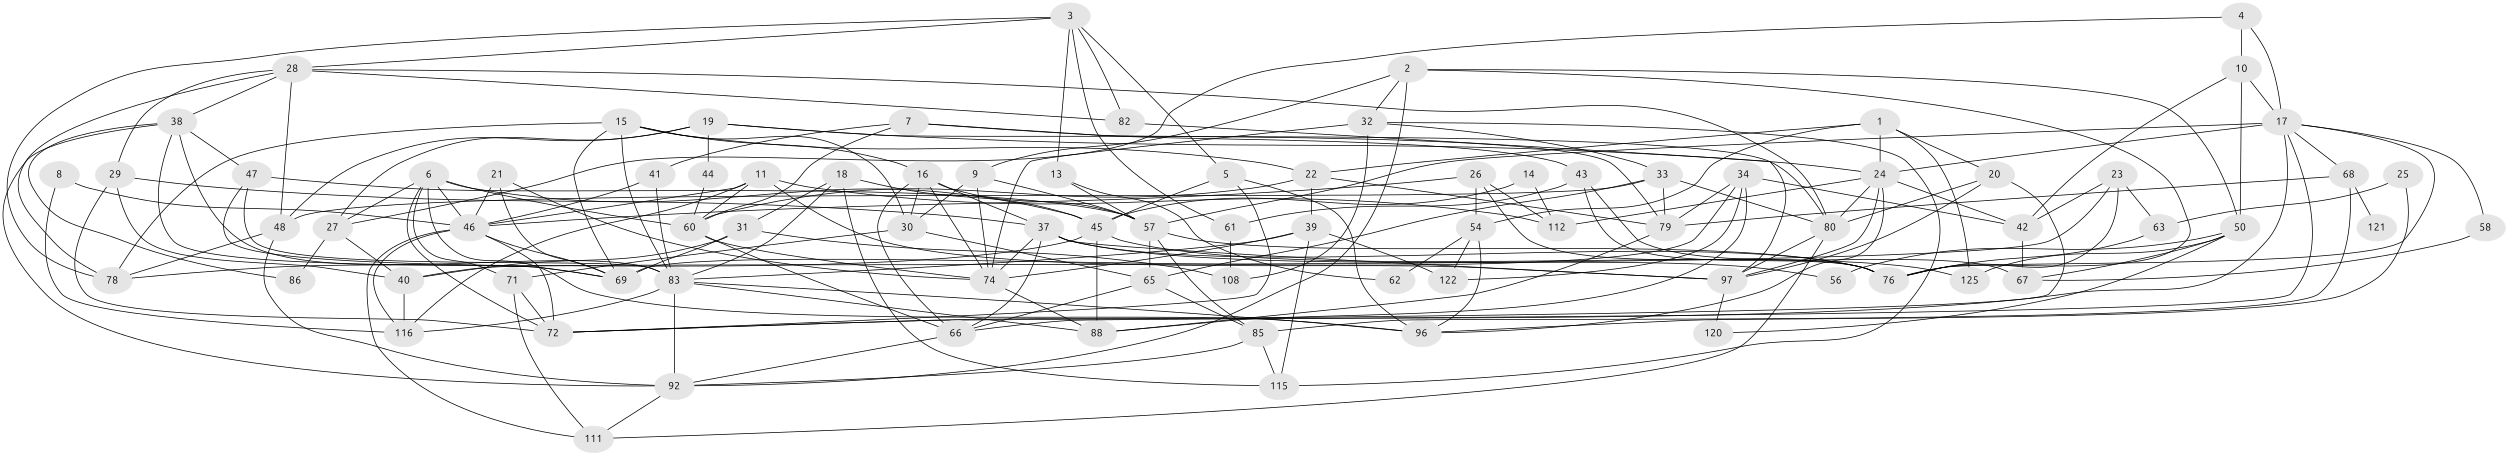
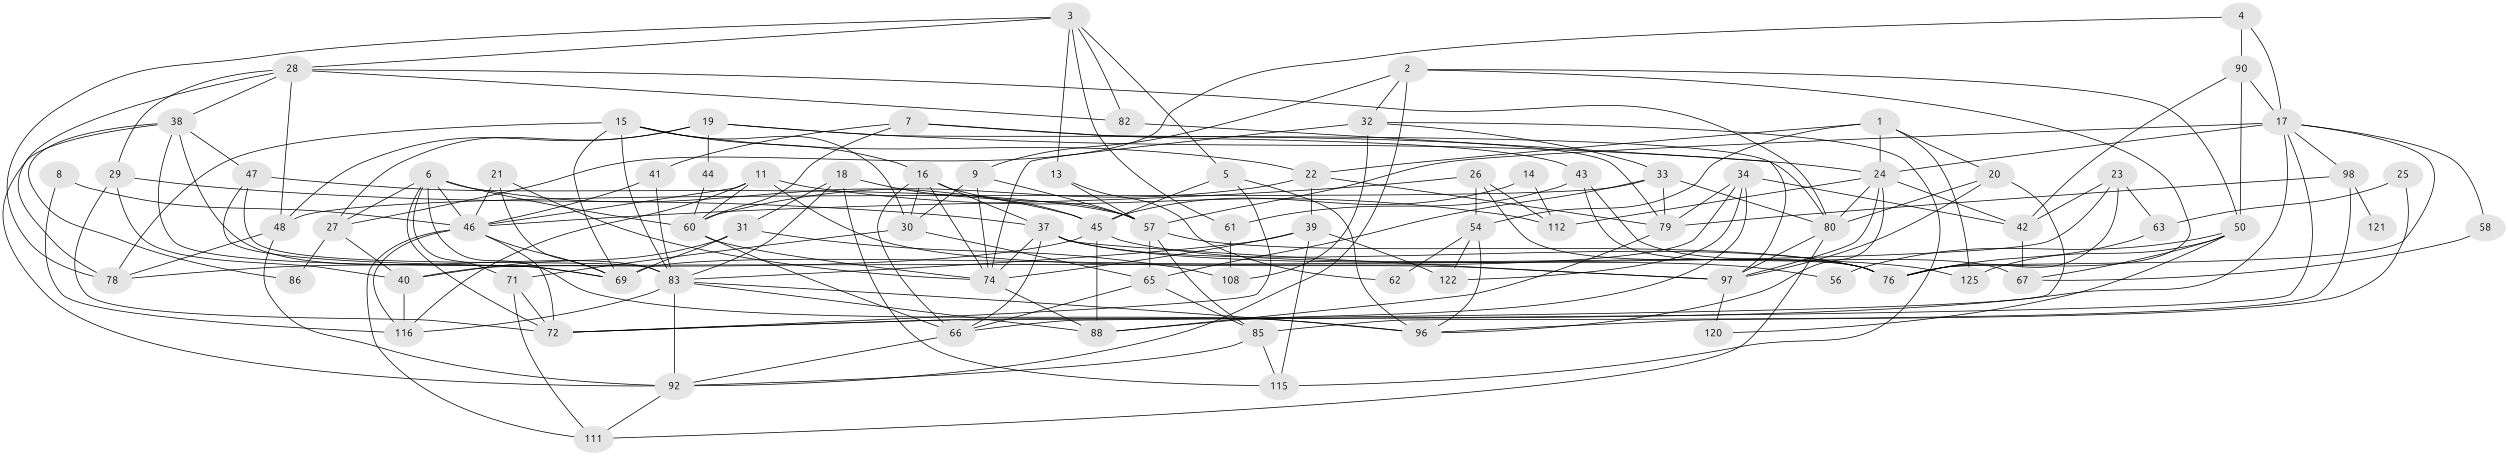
(2242, 69) -> (2242, 69)
(2349, 175) -> (2349, 175)
